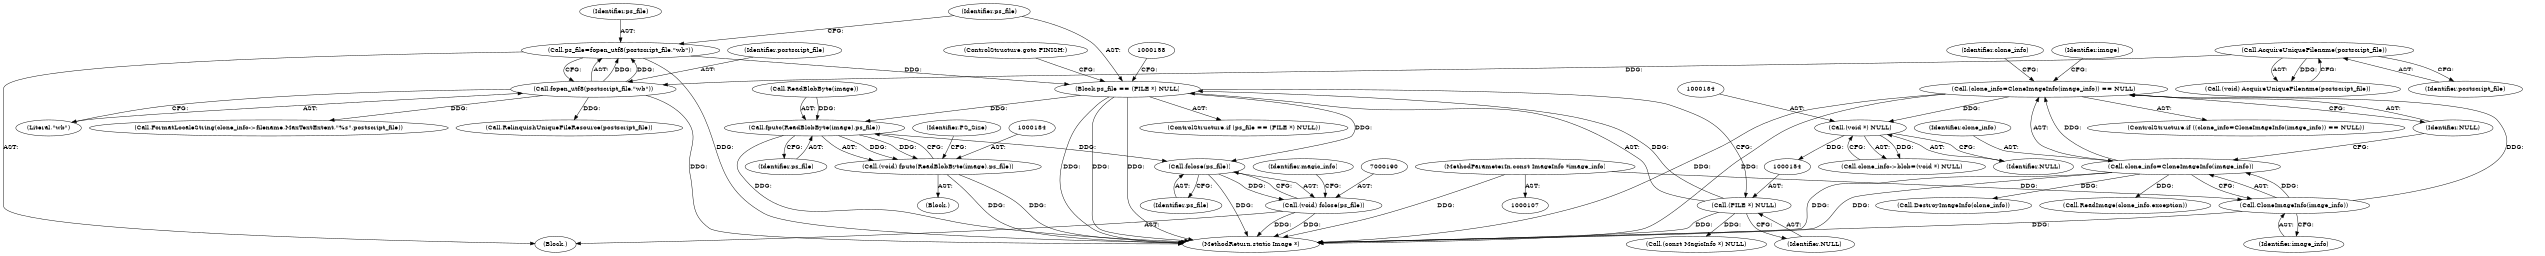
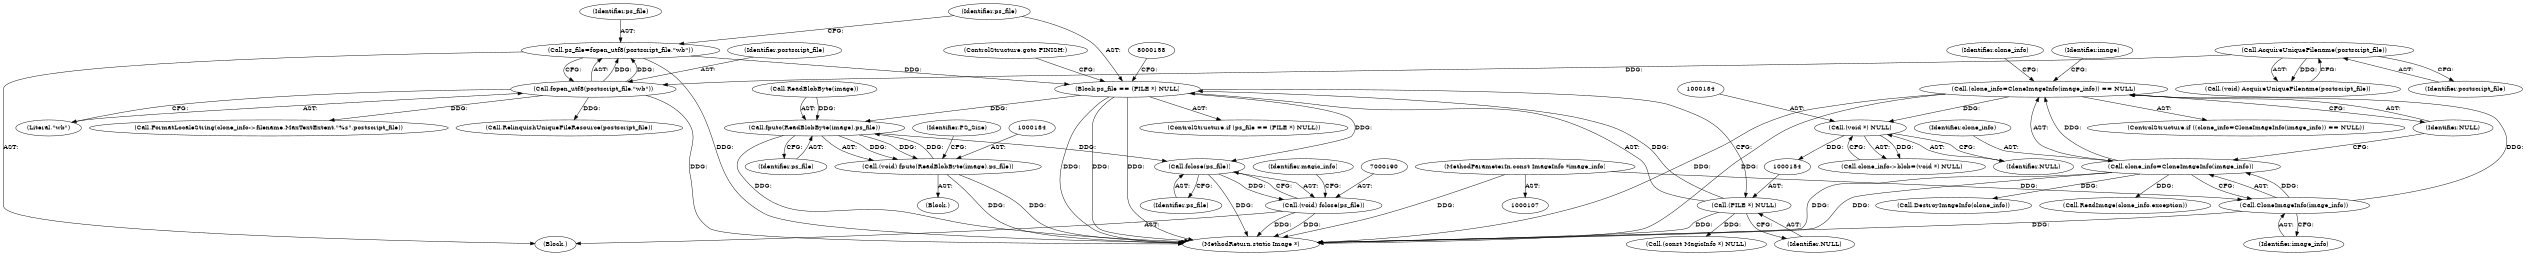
(1152, 50) -> (1152, 50)
(936, 147) -> (936, 147)
